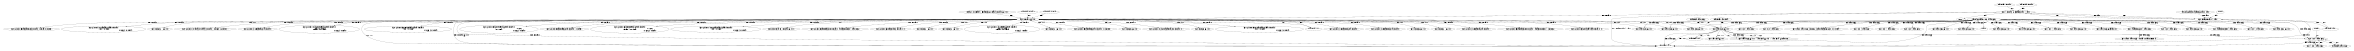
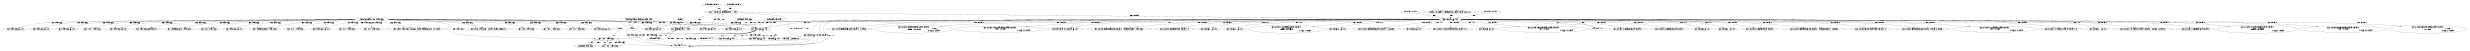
(1961, 19) -> none
none -> (634, 23)
(564, 29) -> (849, 29)
none -> (2061, 29)
(2140, 34) -> (447, 22)
none -> (647, 41)
